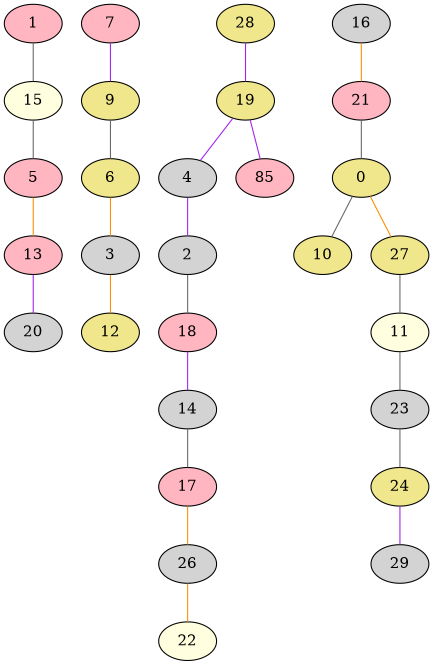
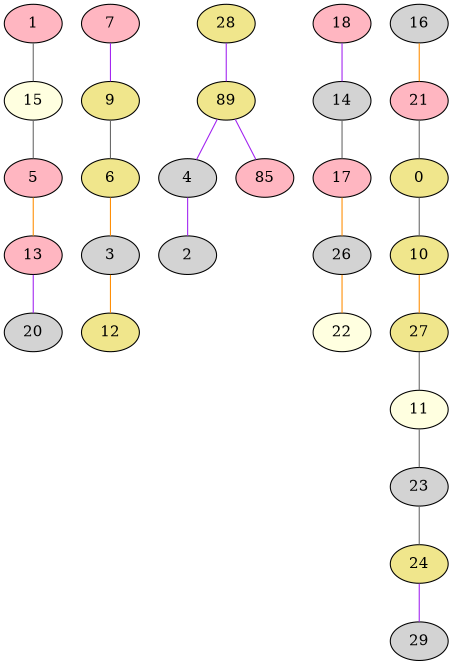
(246, 101) -> (226, 101)
(381, 217) -> (419, 294)
(188, 294) -> none
